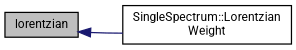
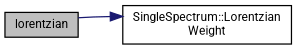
(107, 33) -> (94, 17)
